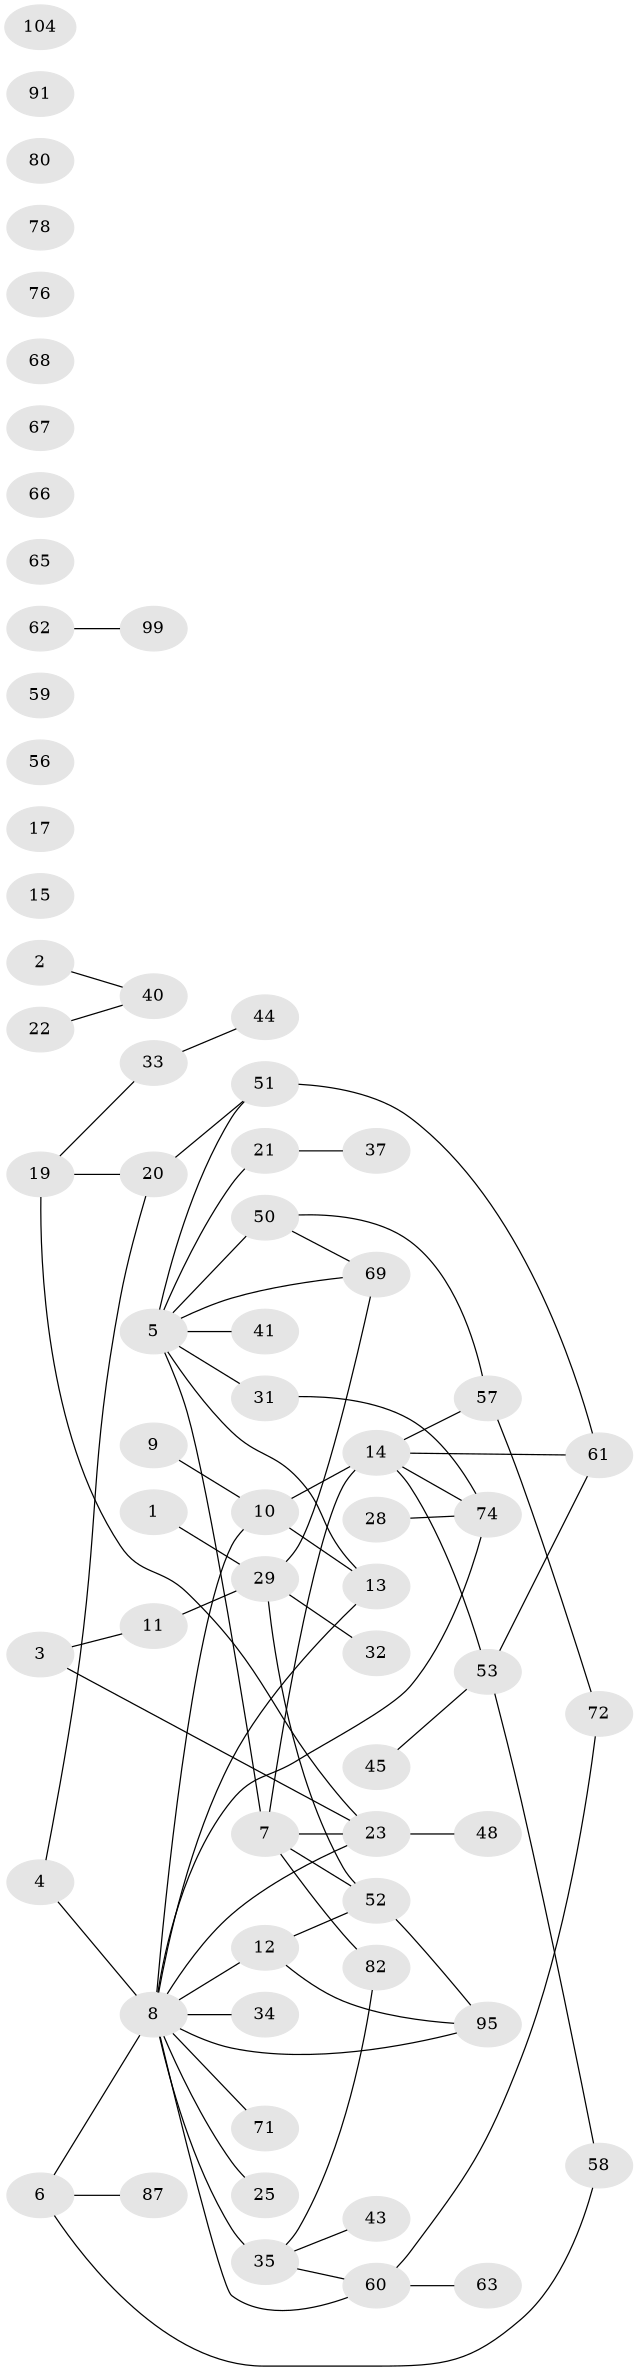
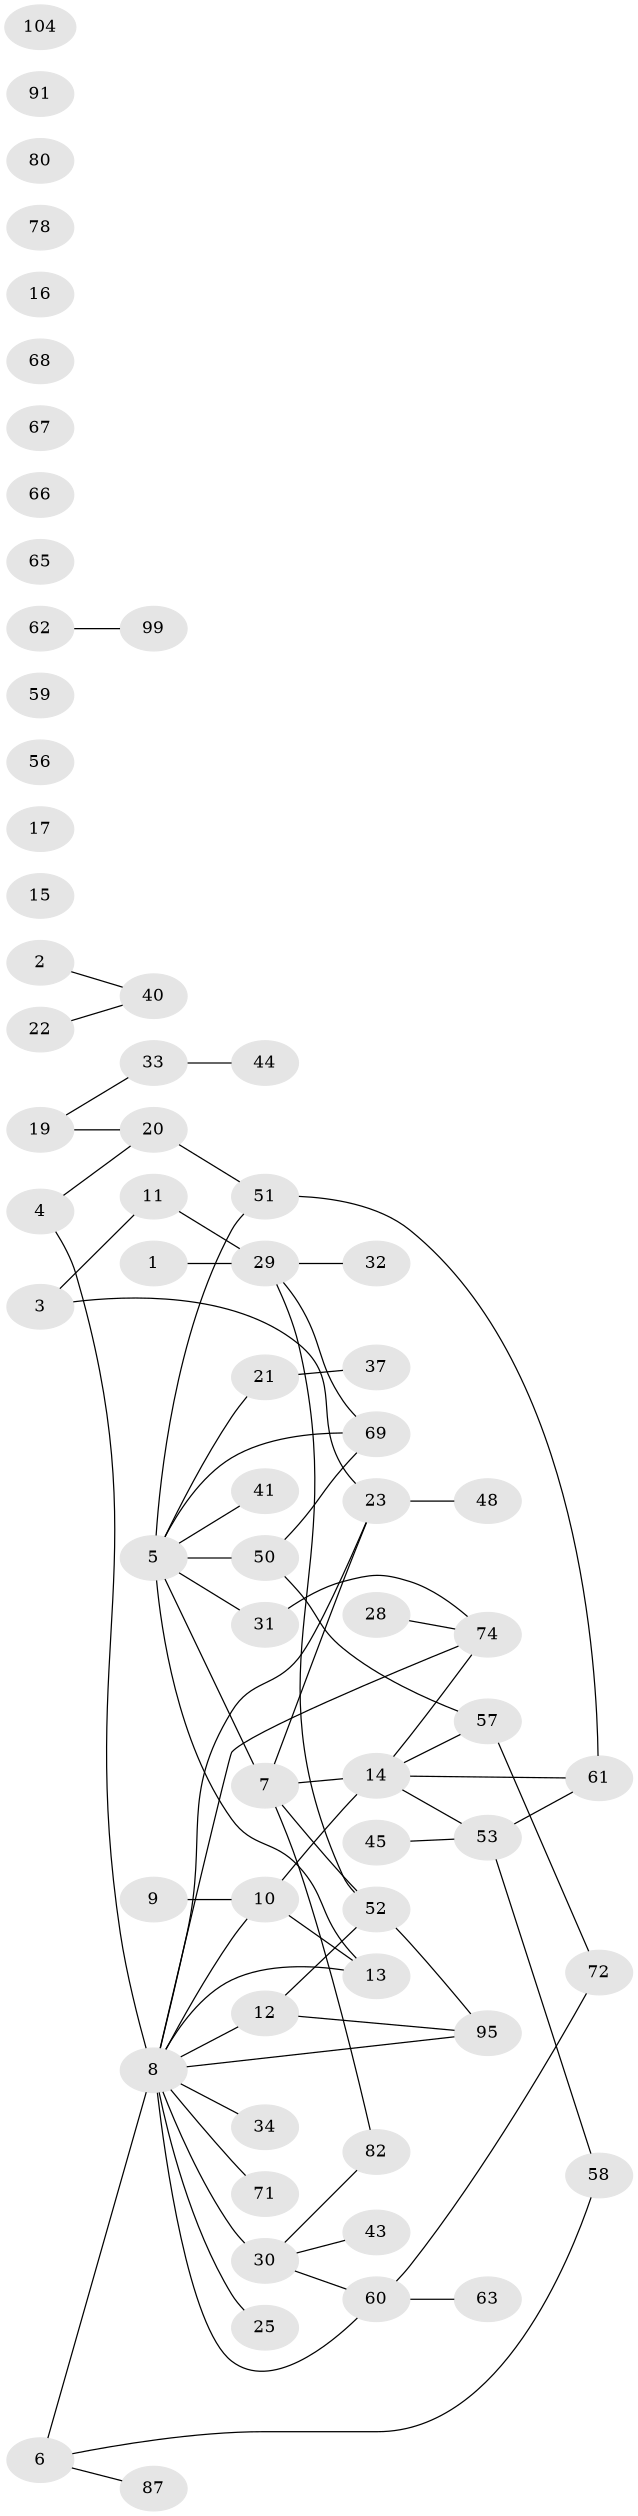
(40, 295) -> (40, 295)
(121, 1546) -> none
(265, 2262) -> (265, 2261)
